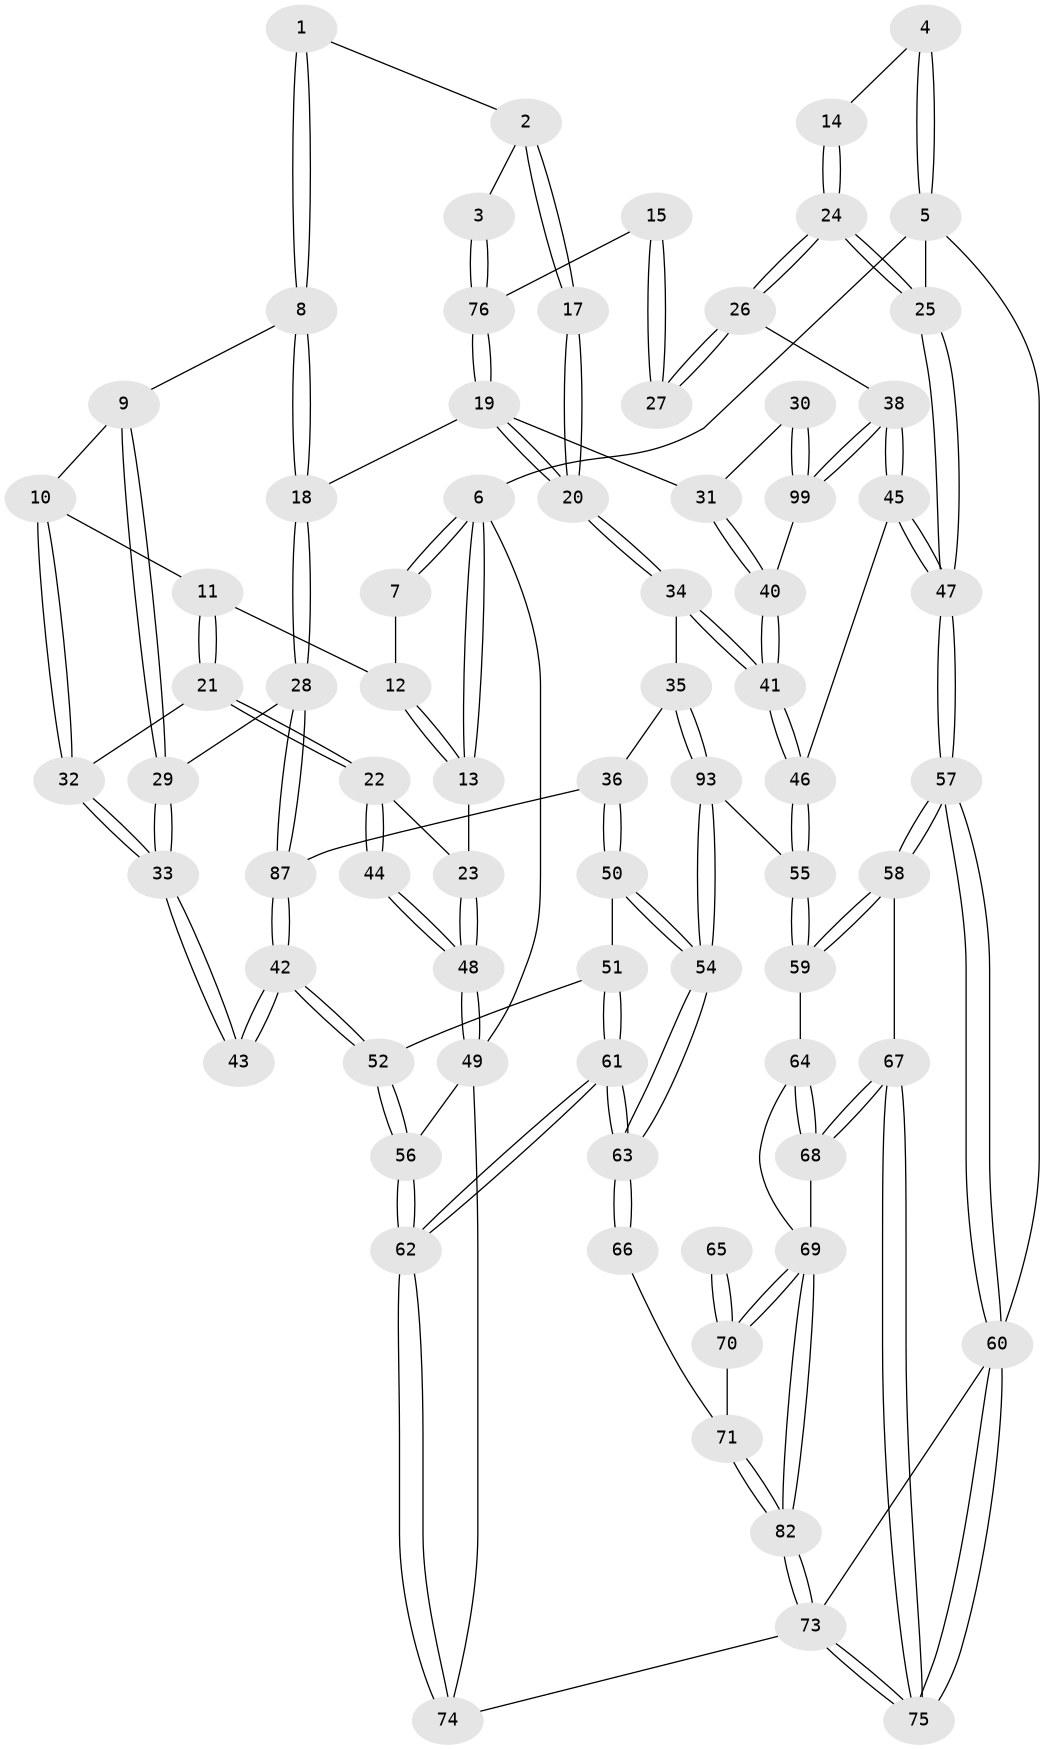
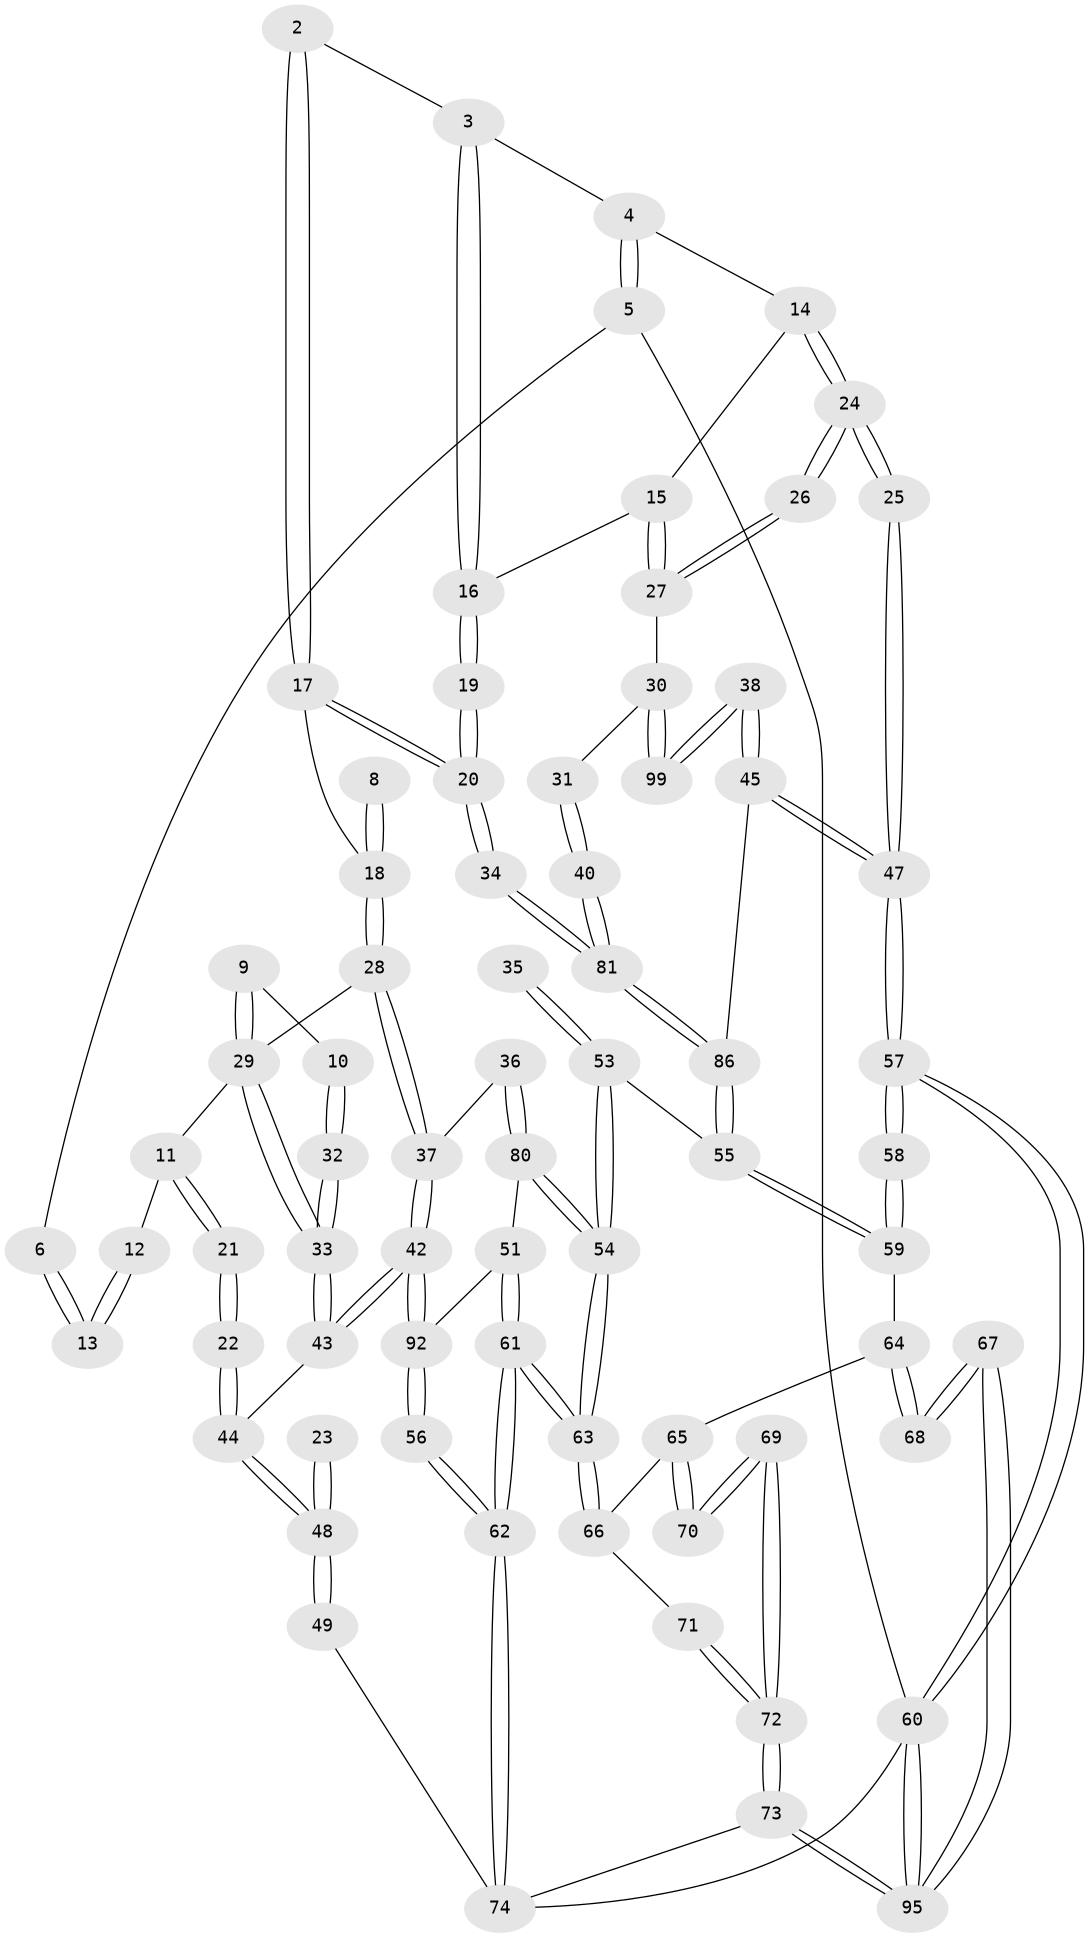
(302, 29) -> none
none -> (549, 170)
(926, 264) -> none
(479, 311) -> (469, 593)
(213, 358) -> none
(817, 358) -> none
none -> (728, 405)
(591, 450) -> none
(393, 452) -> (321, 786)
(121, 544) -> (205, 1110)
(785, 546) -> none
(396, 593) -> none
none -> (657, 640)
(676, 640) -> none
(770, 687) -> (607, 969)
(138, 734) -> none
(644, 734) -> none
(706, 781) -> (604, 1063)
(800, 781) -> (725, 1063)
(540, 782) -> none
(469, 828) -> none
(429, 834) -> none
(281, 875) -> (427, 1157)
(612, 875) -> (521, 1157)
(894, 969) -> none
(379, 1063) -> (416, 1345)
(439, 1110) -> none
(760, 1159) -> (785, 1390)
(811, 1204) -> none
none -> (276, 1392)
(727, 1392) -> none
none -> (636, 1486)
(900, 1492) -> (743, 1873)
(786, 1533) -> (772, 1721)
(919, 1721) -> (913, 1909)
